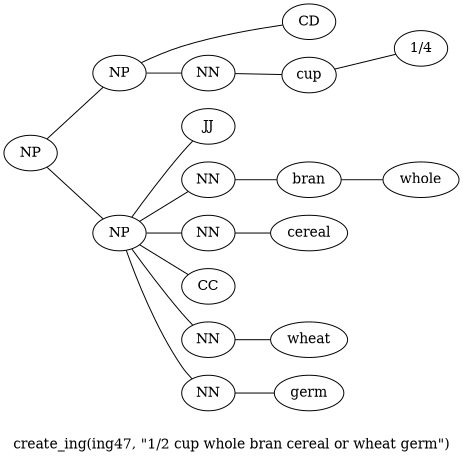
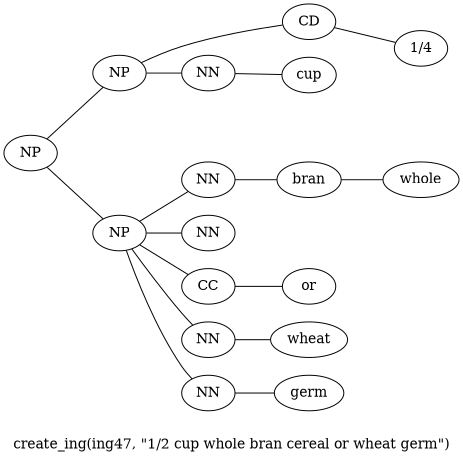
(365, 62) -> (365, 35)
(208, 126) -> none
(309, 233) -> none
none -> (309, 286)
